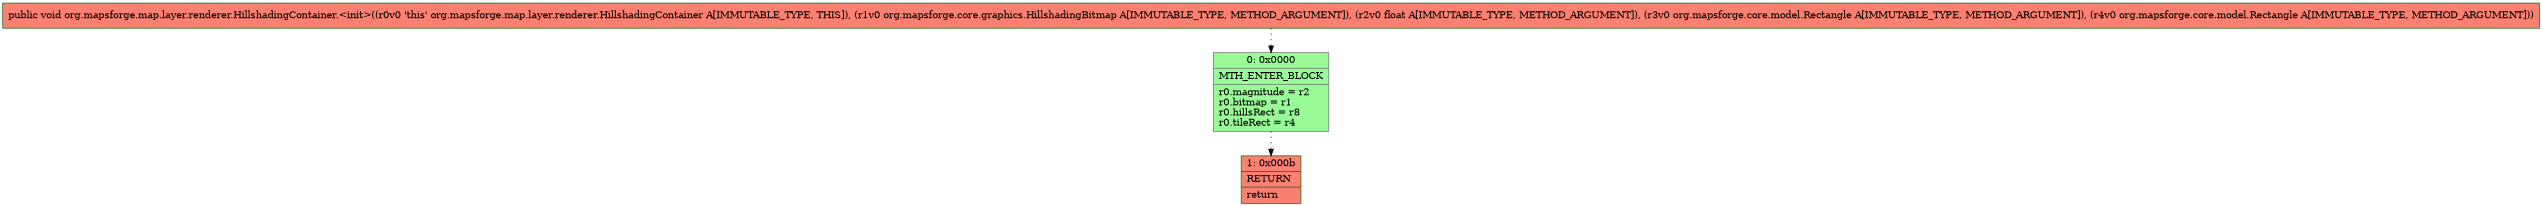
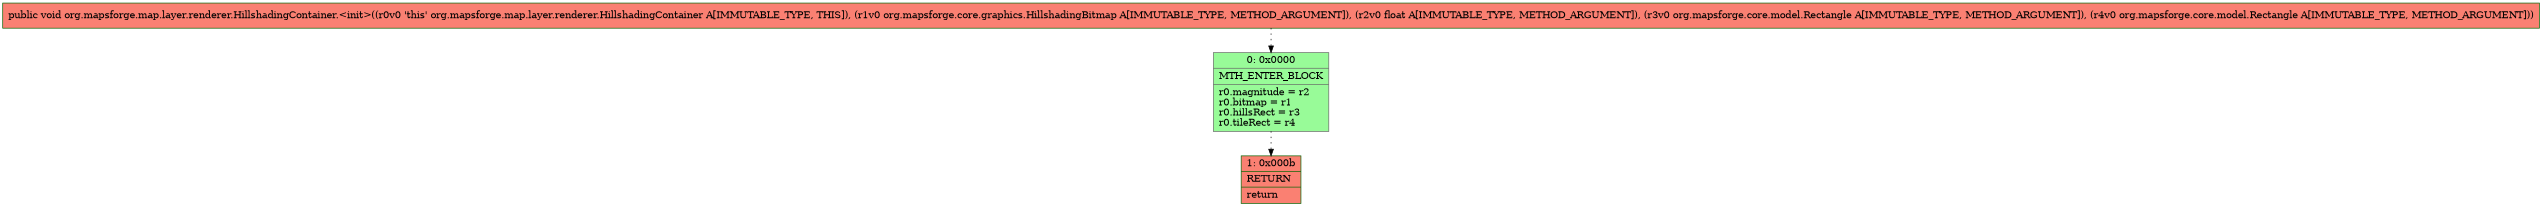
(1260, 113) -> (1260, 113)
